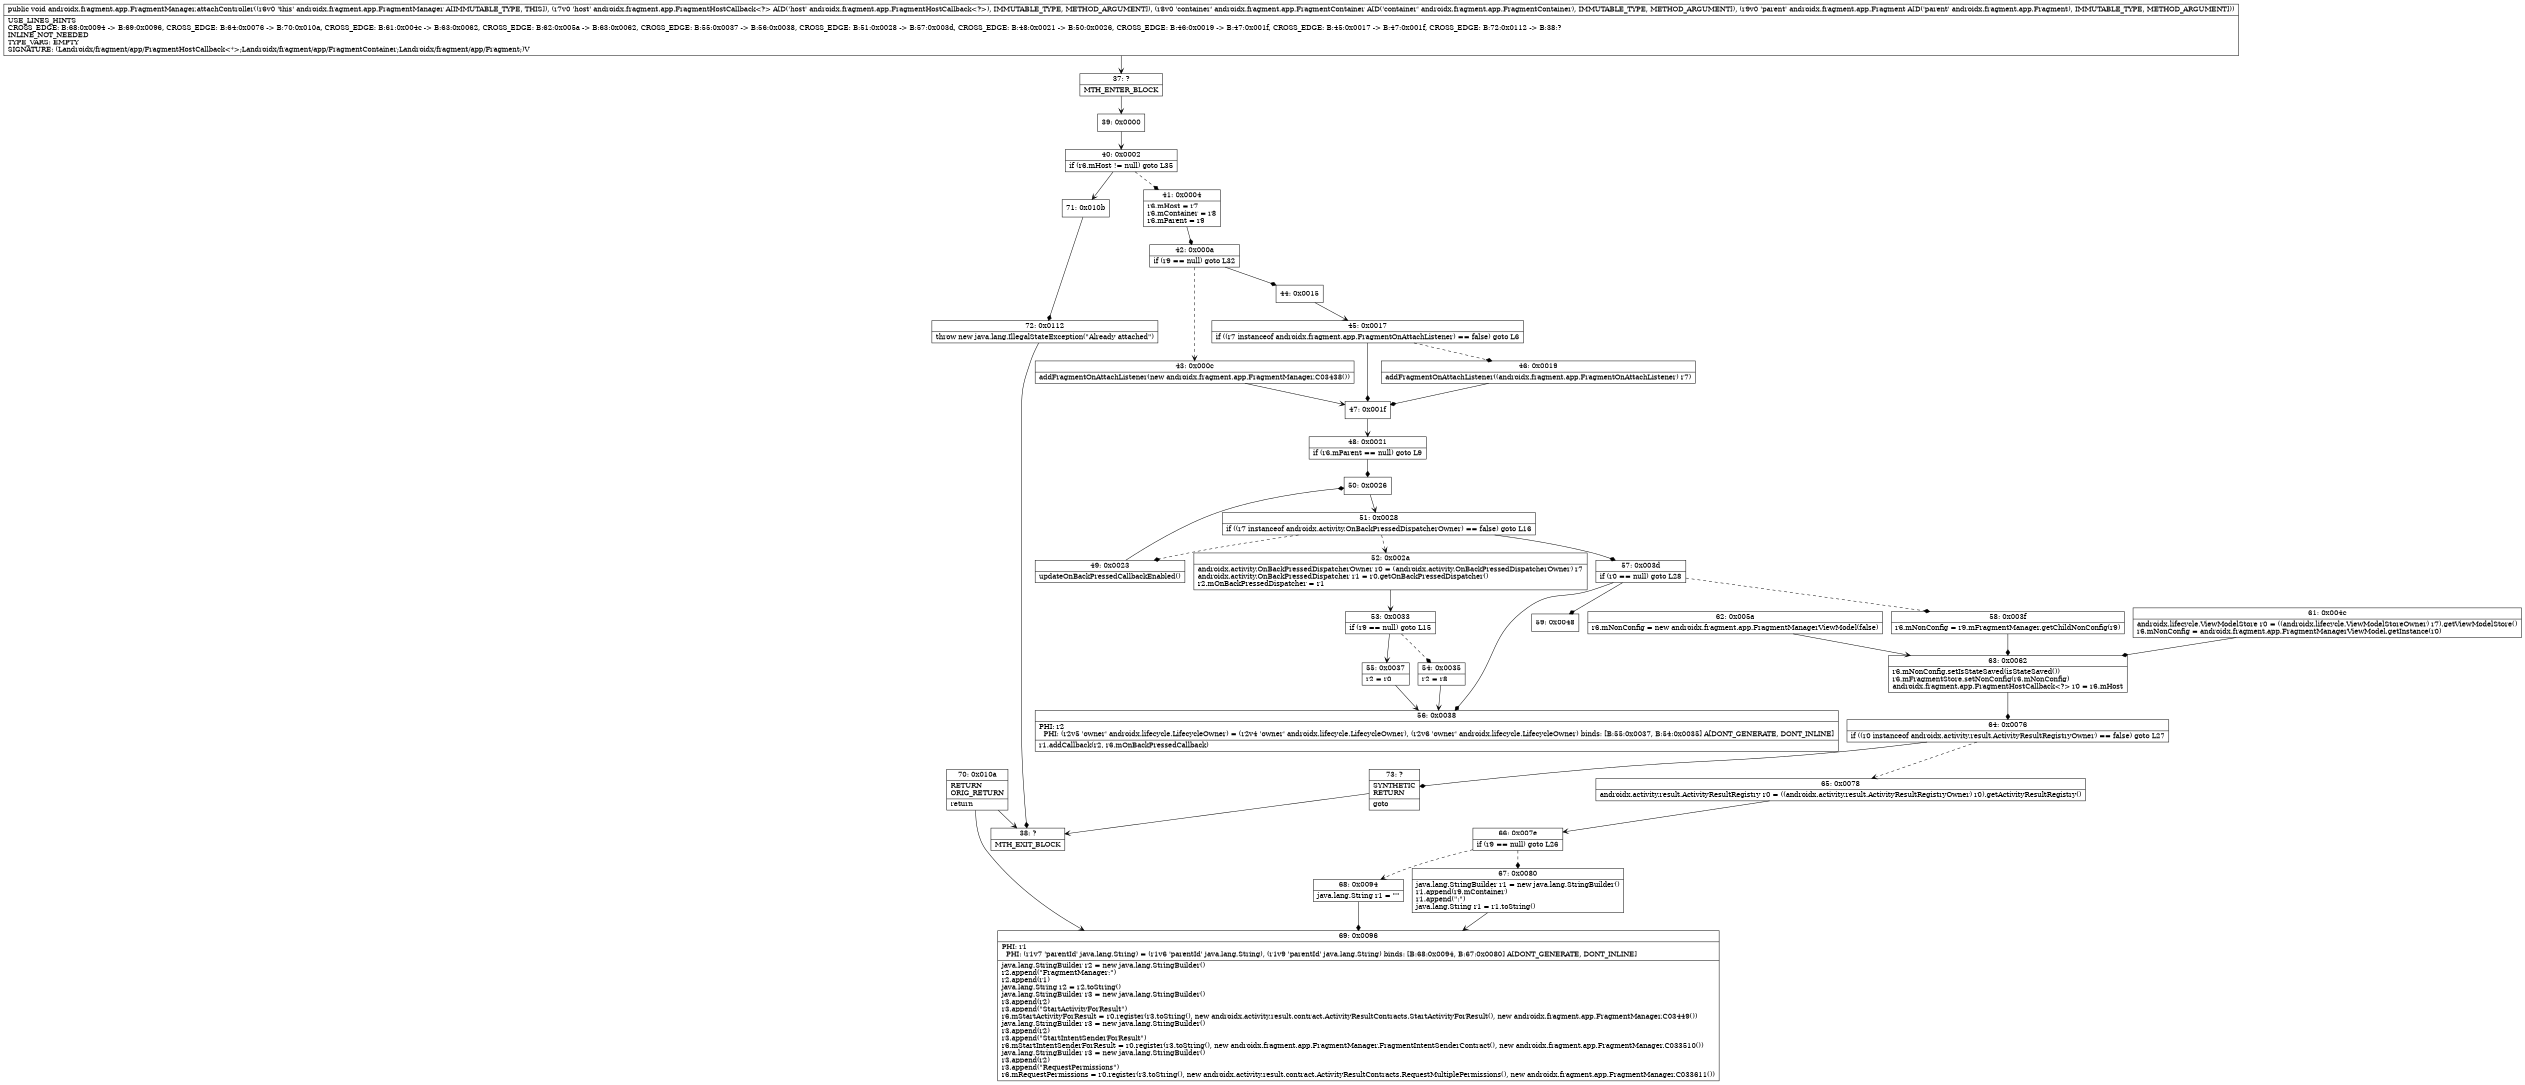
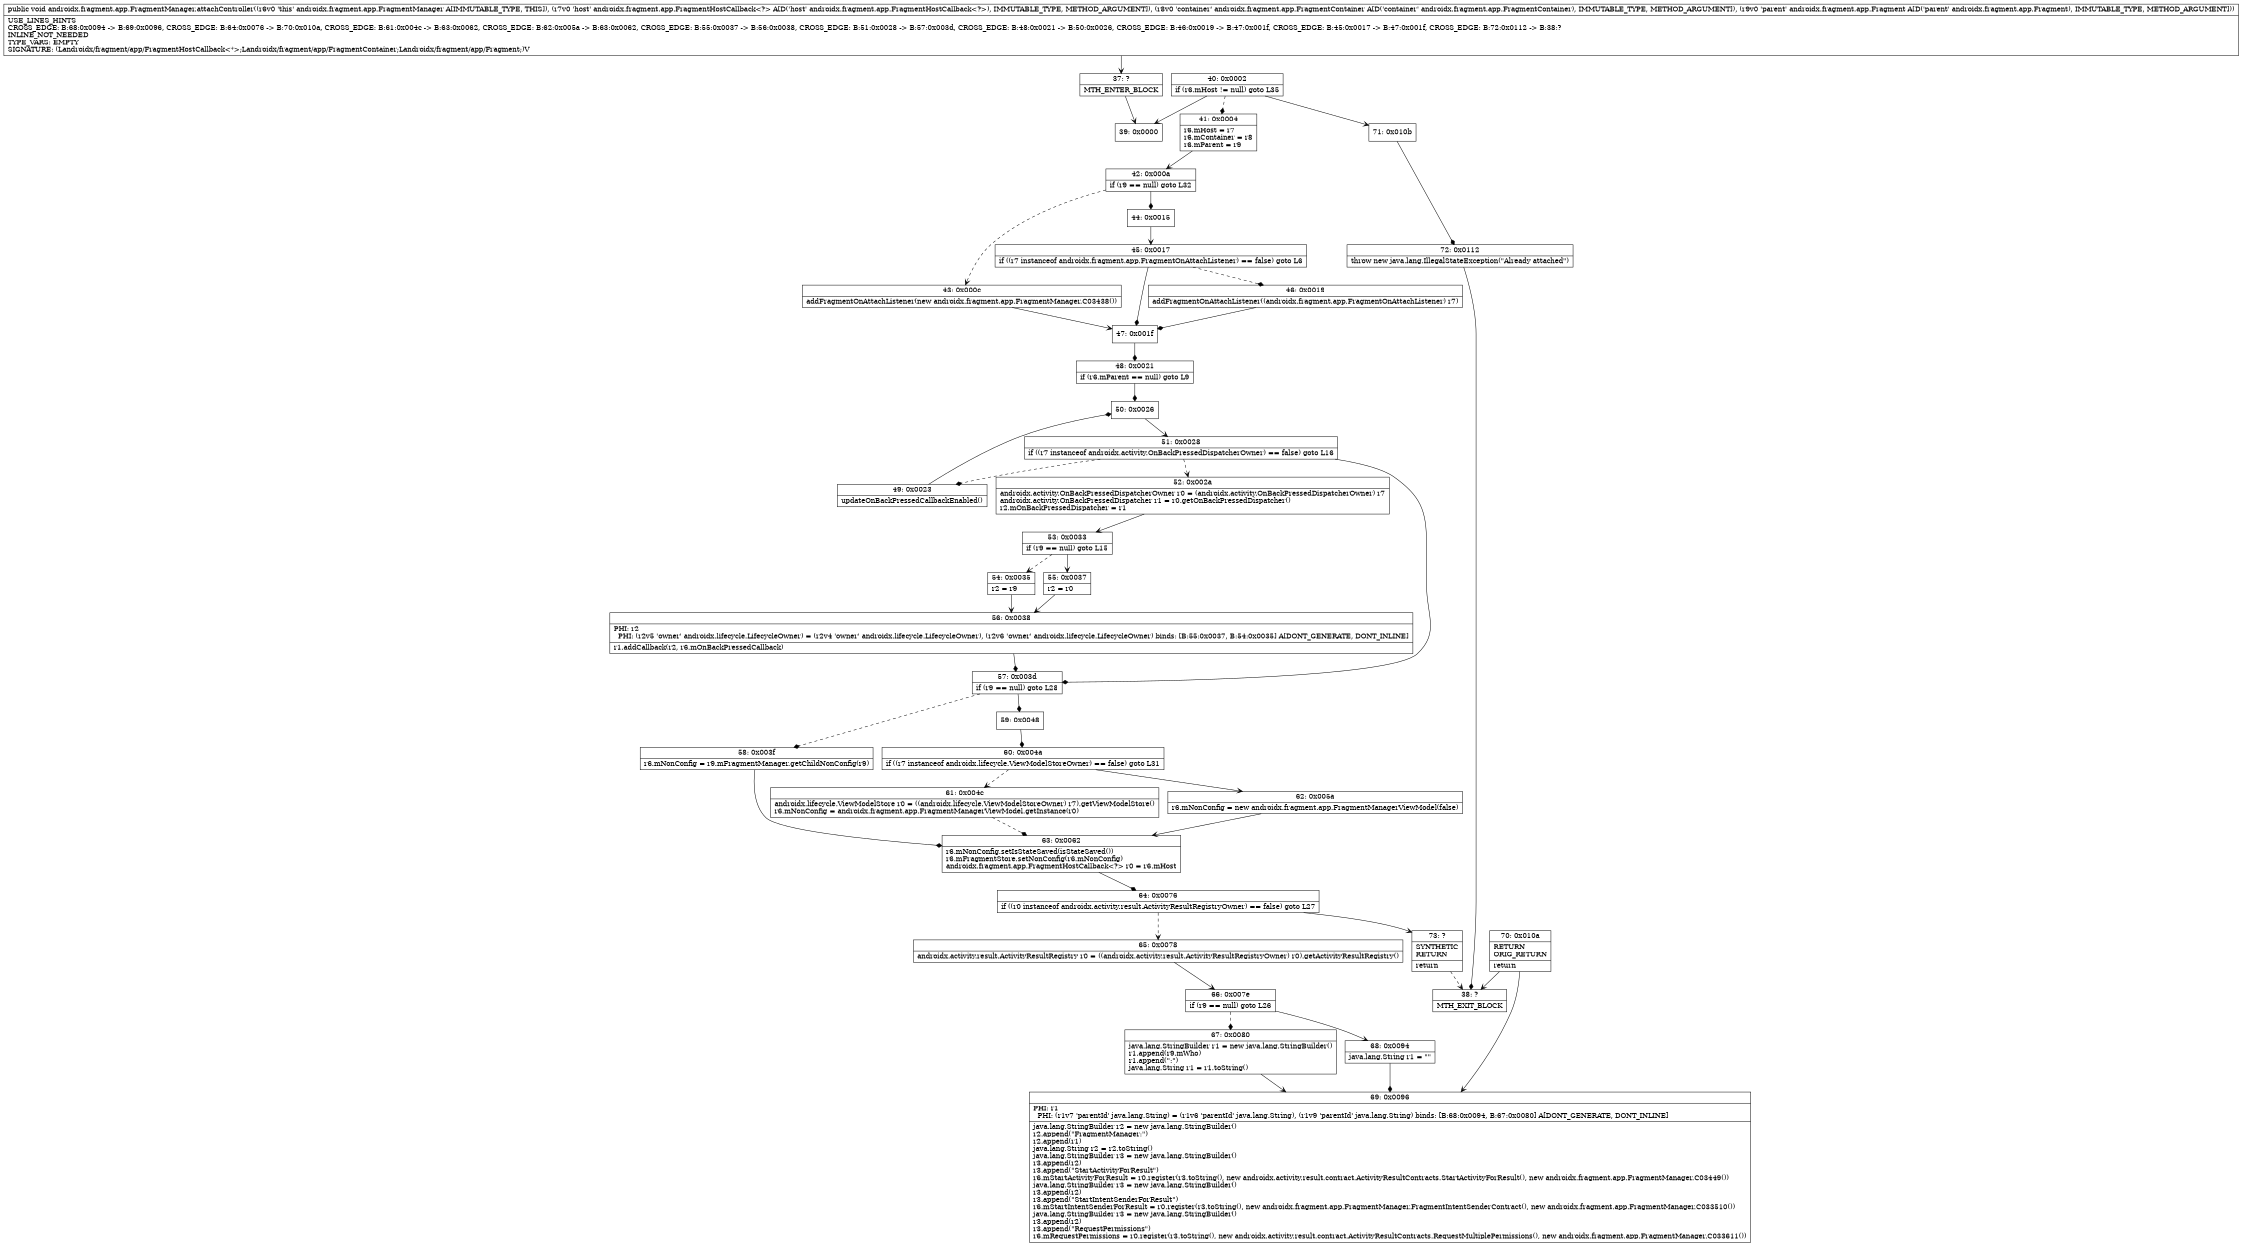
(1121, 138) -> (1183, 109)
(1189, 233) -> (1181, 159)
(1368, 425) -> (1135, 349)
(1641, 577) -> (1017, 688)
(1516, 617) -> (1014, 660)
(1414, 646) -> (1041, 562)
(2182, 646) -> (1007, 825)
(1435, 679) -> (1005, 589)
none -> (1023, 759)
(1676, 763) -> (1356, 919)
(1381, 804) -> (1427, 966)
(1219, 813) -> (1455, 978)
(1428, 862) -> (1320, 1023)
(1462, 892) -> (1165, 1054)
